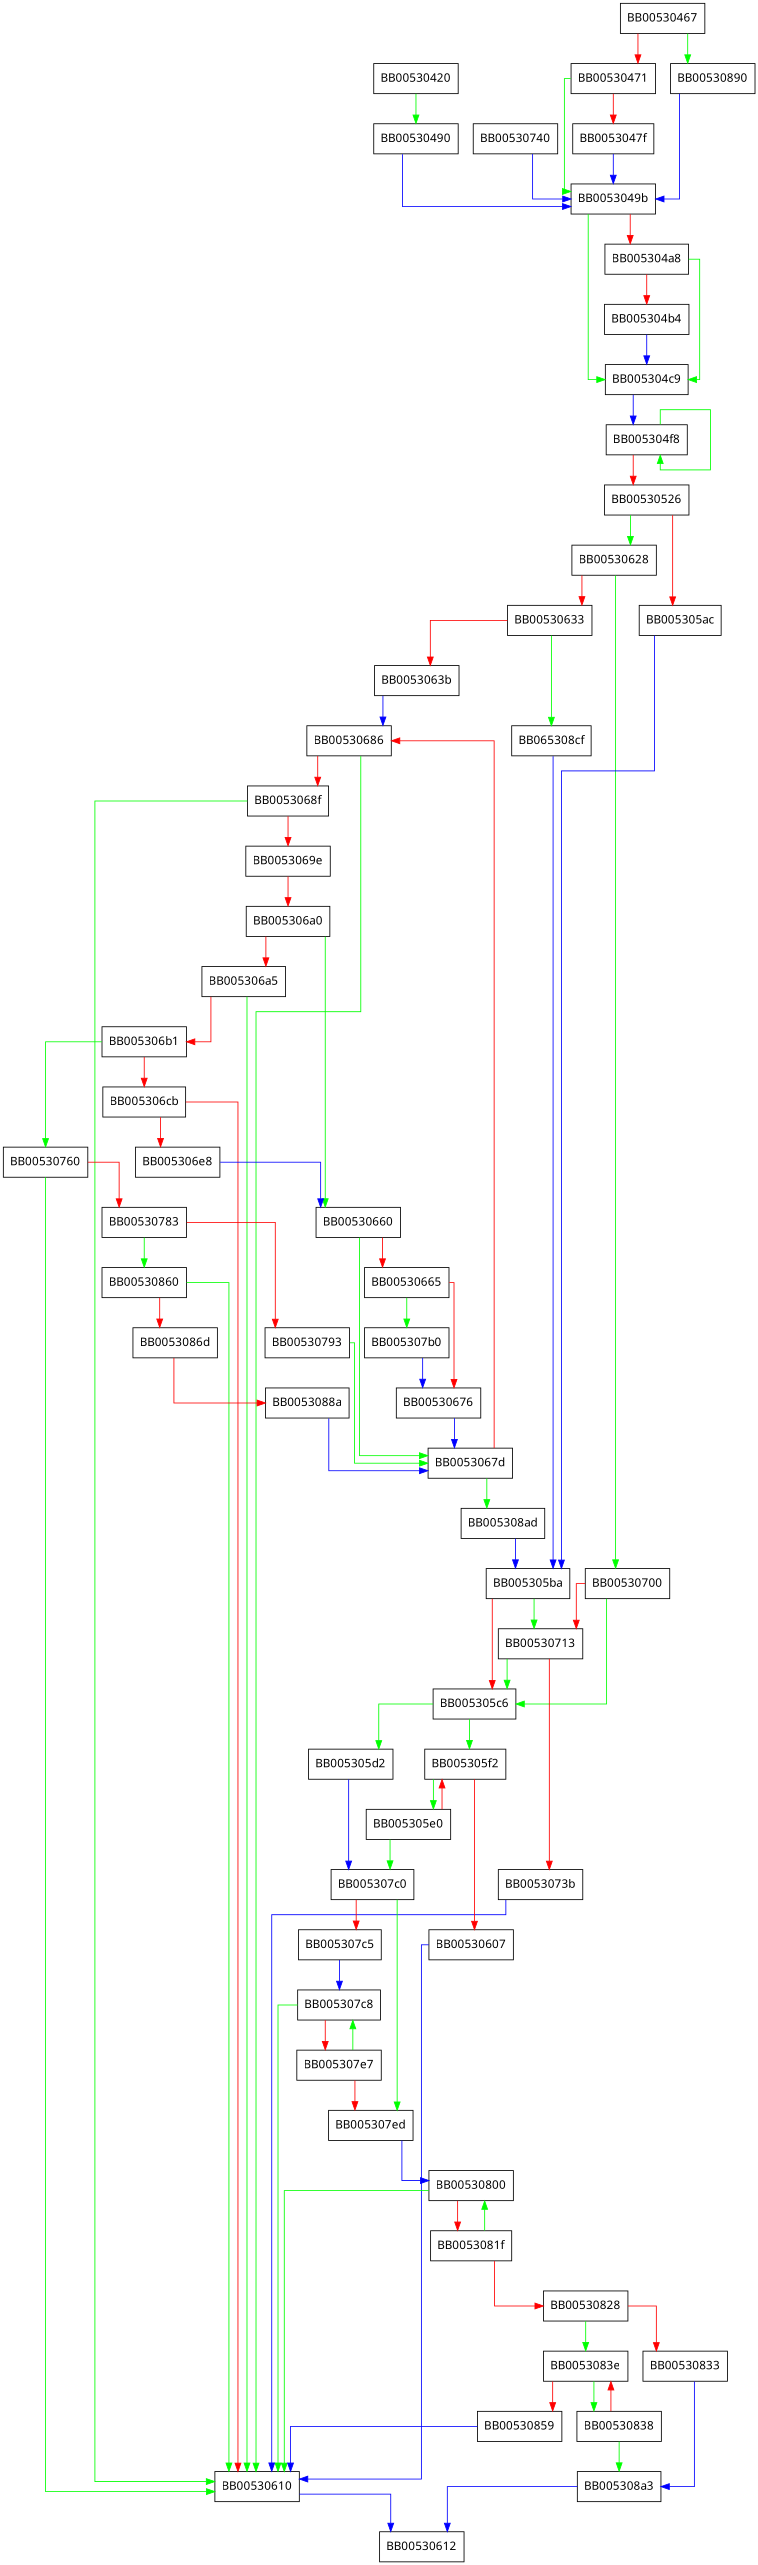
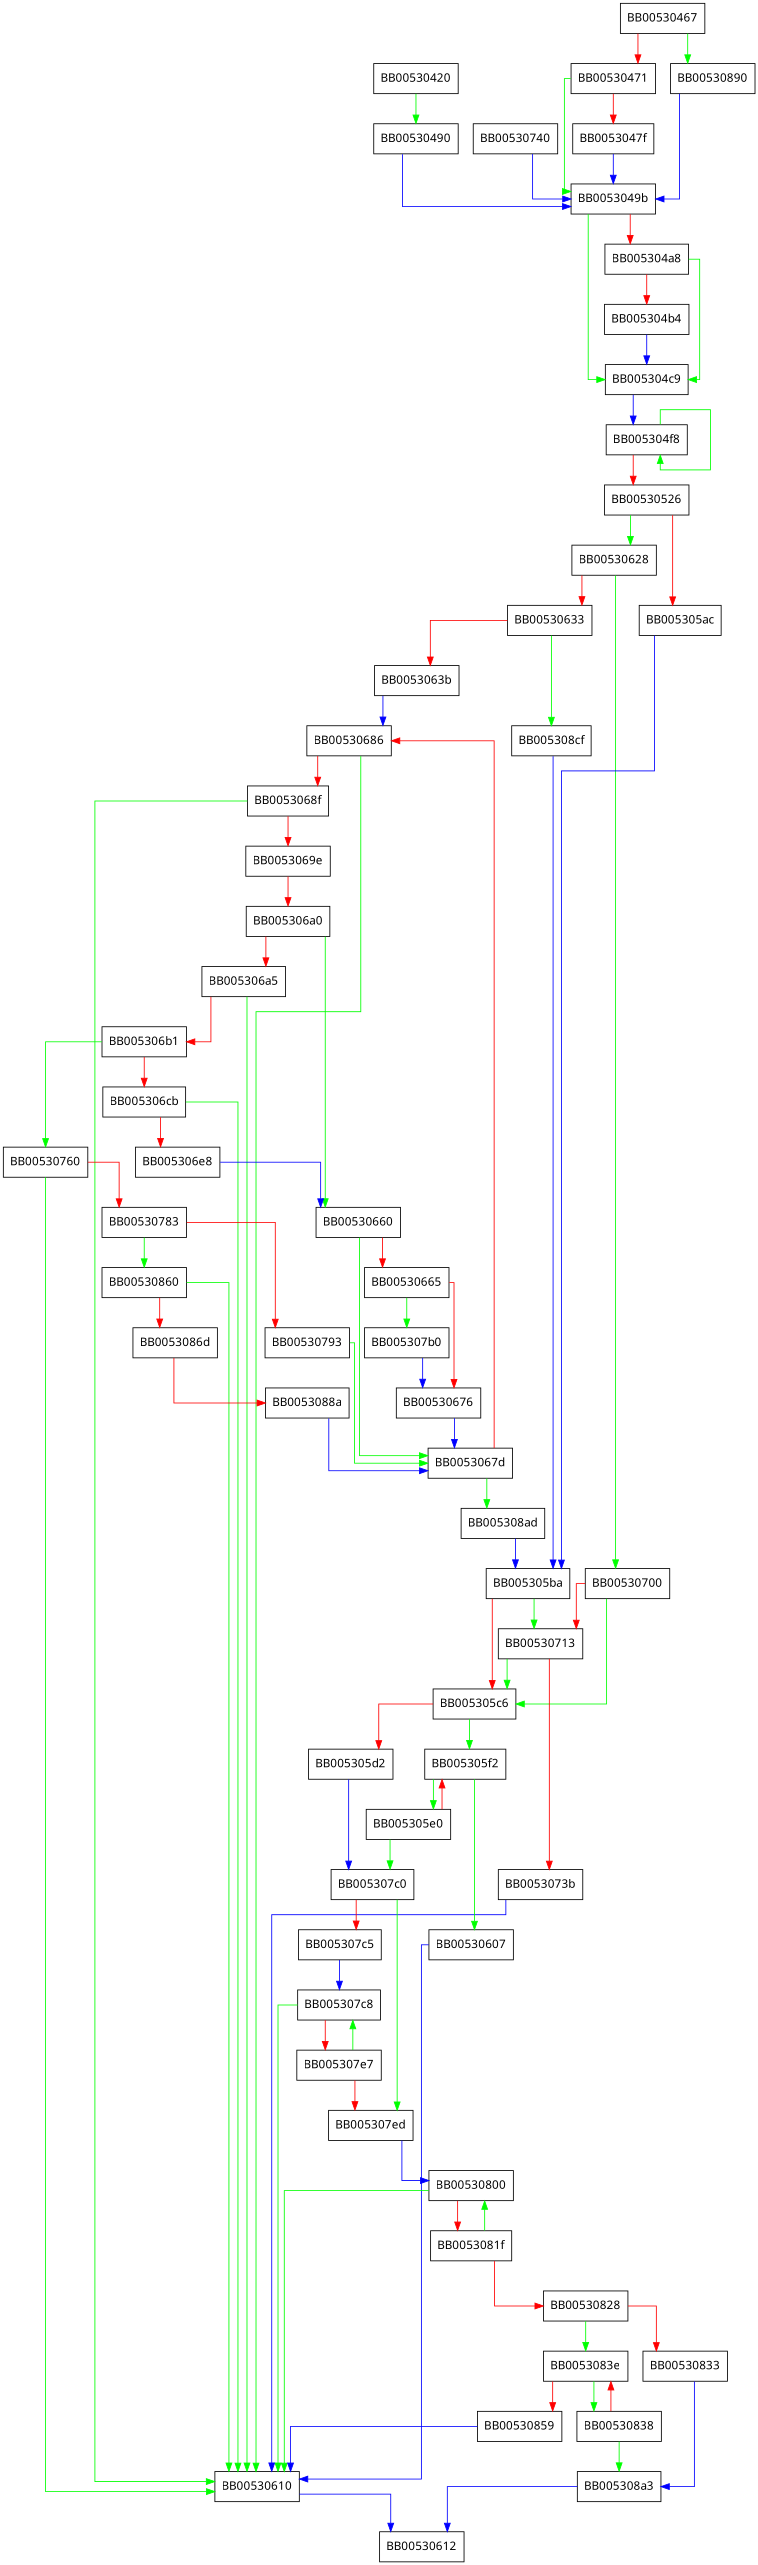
(551, 741) -> (551, 741)
(388, 1704) -> (388, 1704)
(238, 1757) -> (238, 1757)
(474, 1850) -> (474, 1850)
